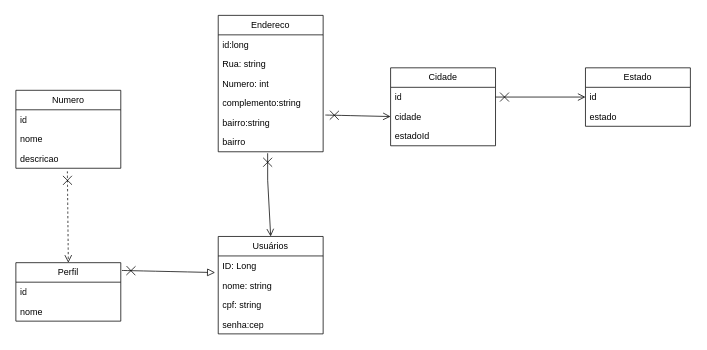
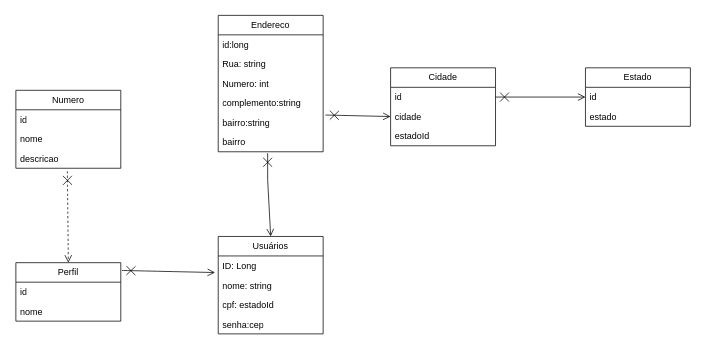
(206, 273) -> (209, 273)
(247, 306) -> (253, 306)
